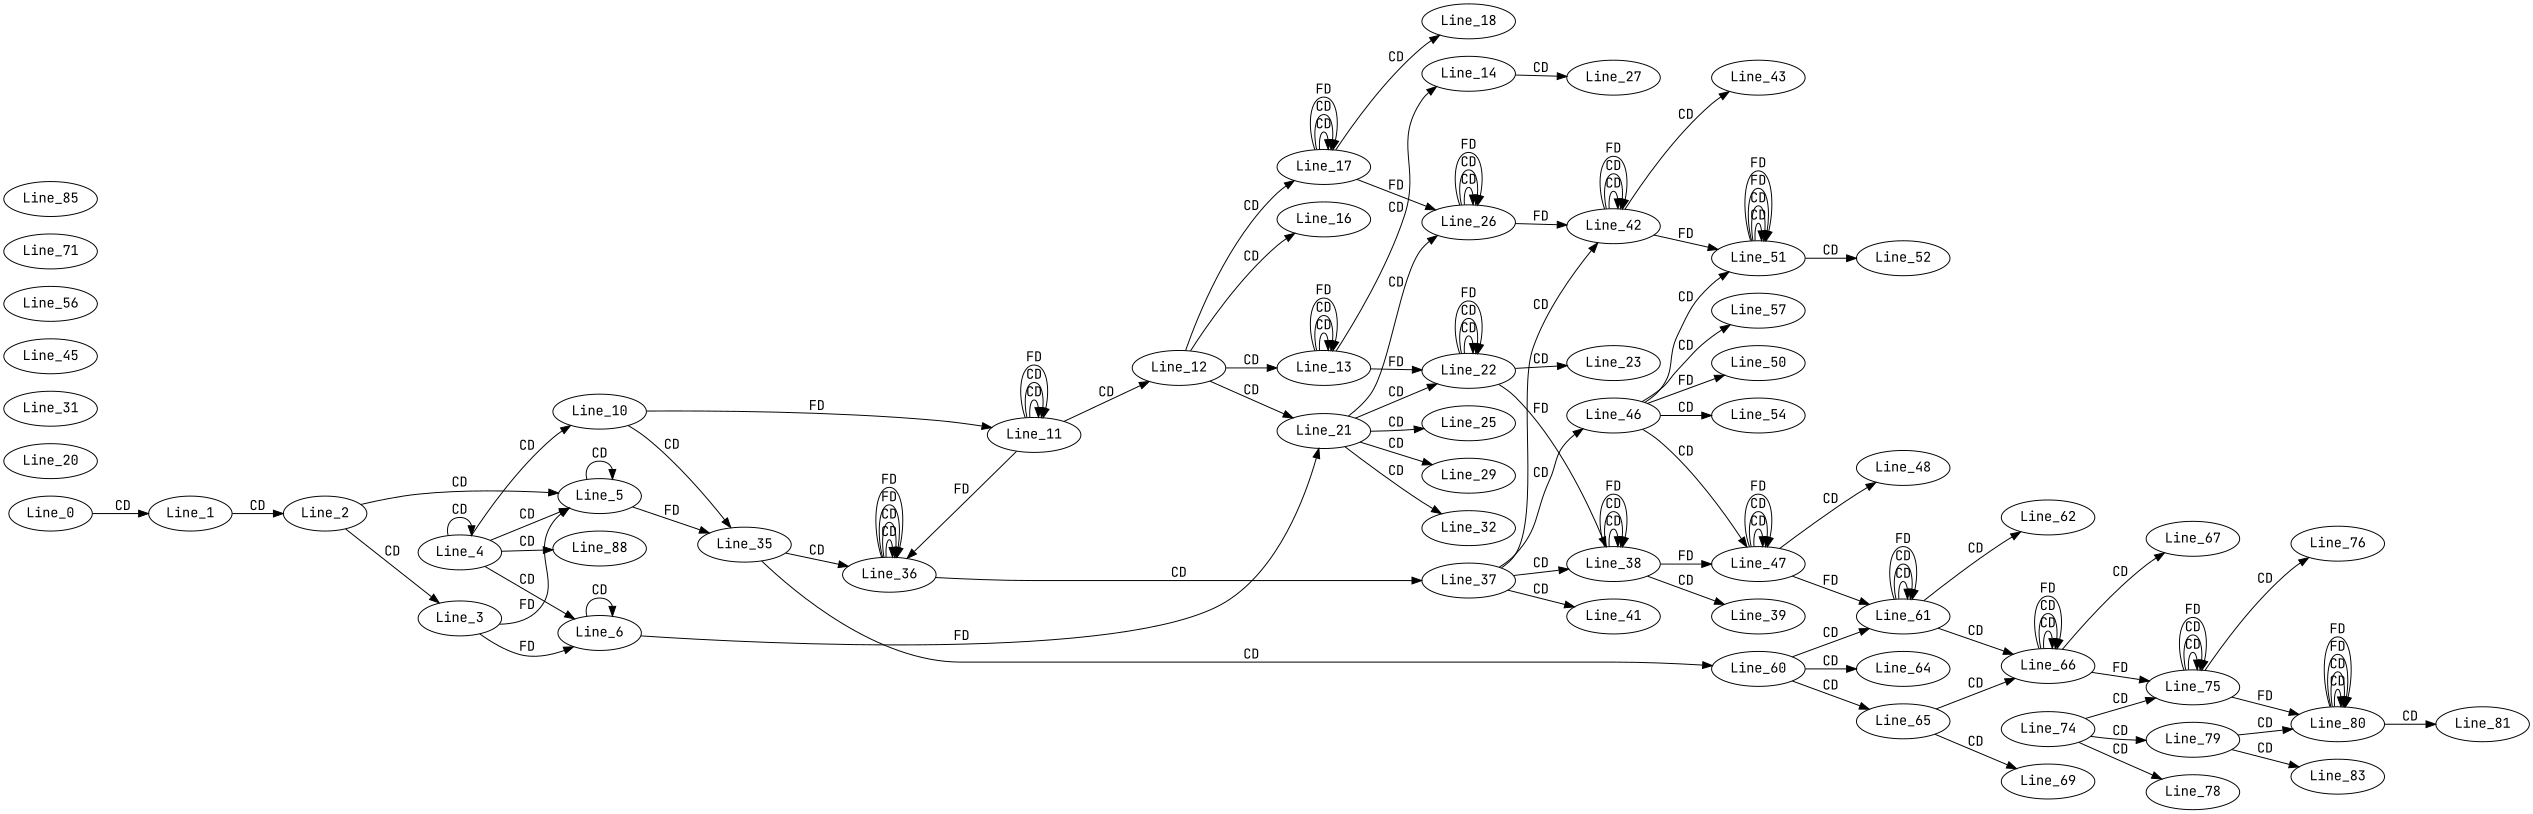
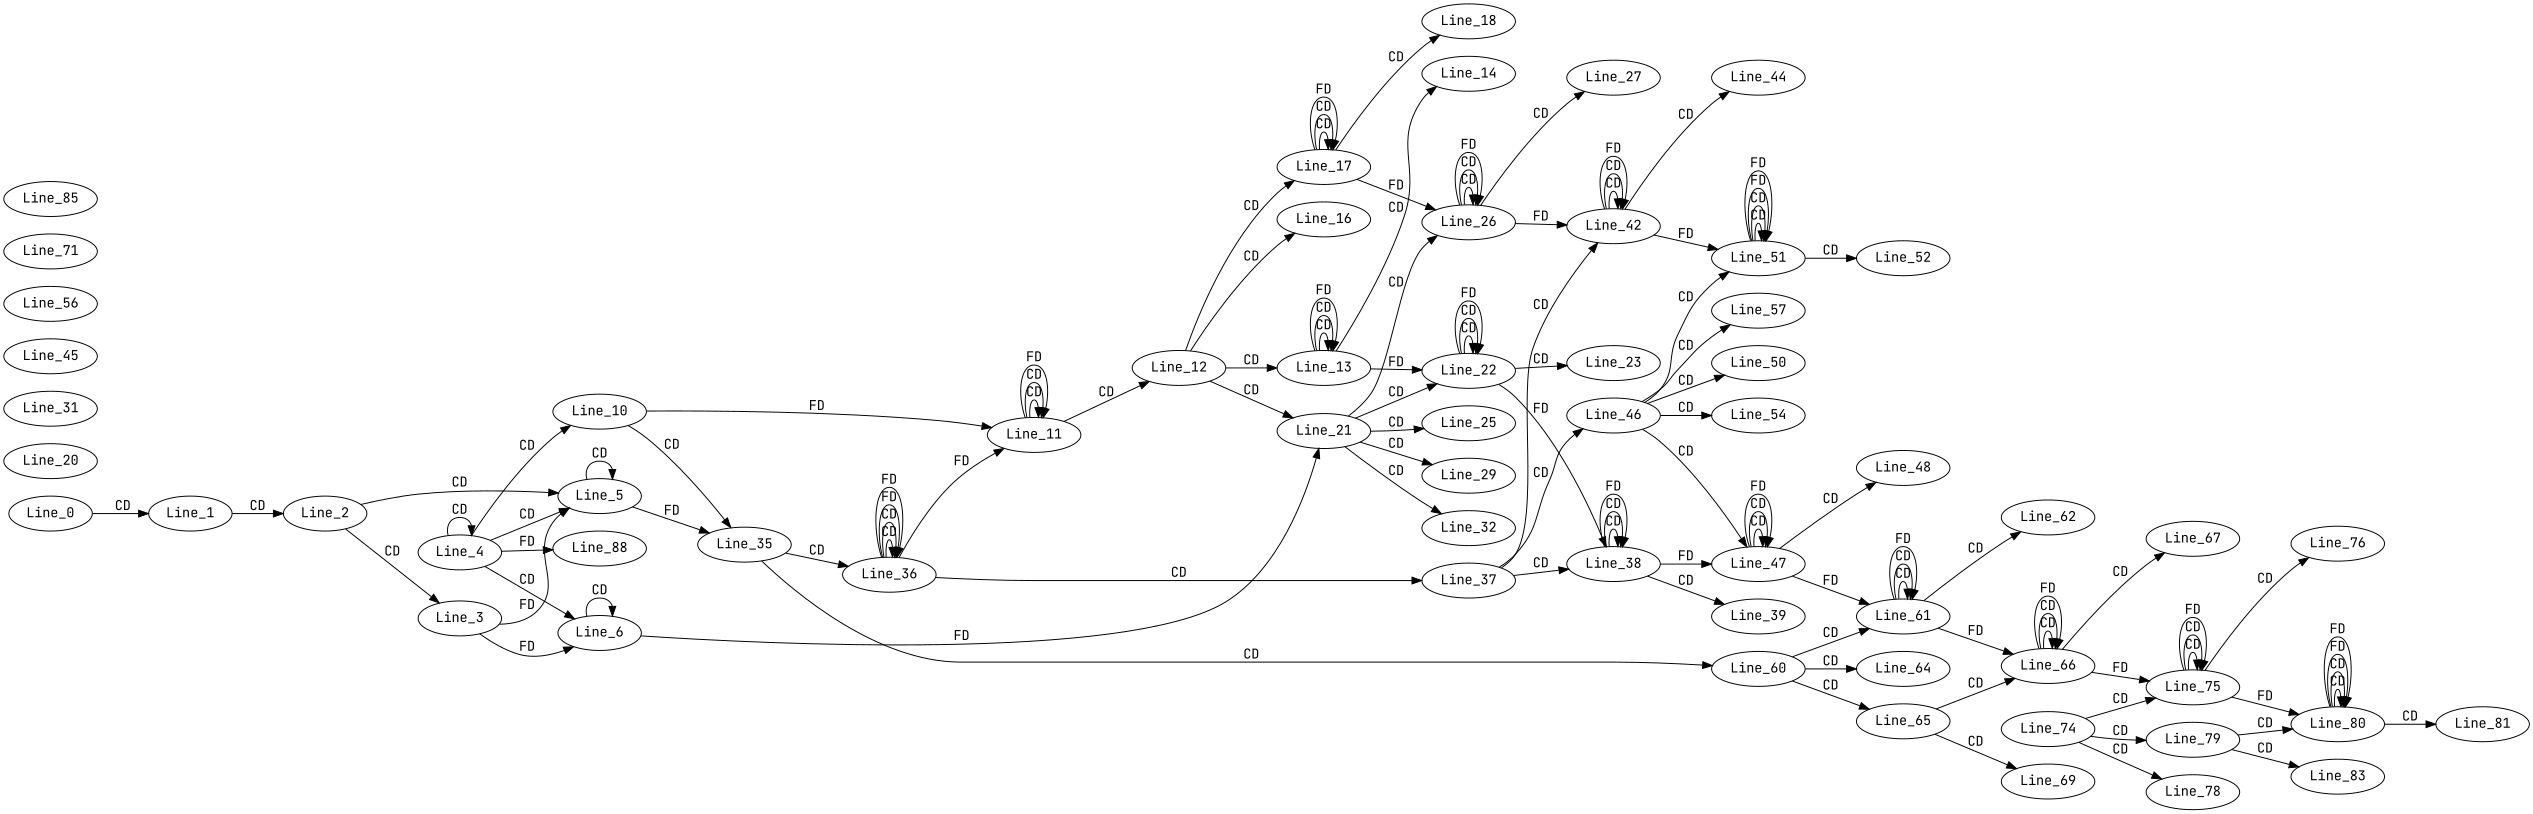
(1536, 76) -> (1524, 147)
(1758, 78) -> (1758, 78)
(1686, 381) -> (1686, 381)
(966, 501) -> (939, 498)
(527, 542) -> (527, 542)
(1614, 616) -> none
(1976, 632) -> (1976, 632)
